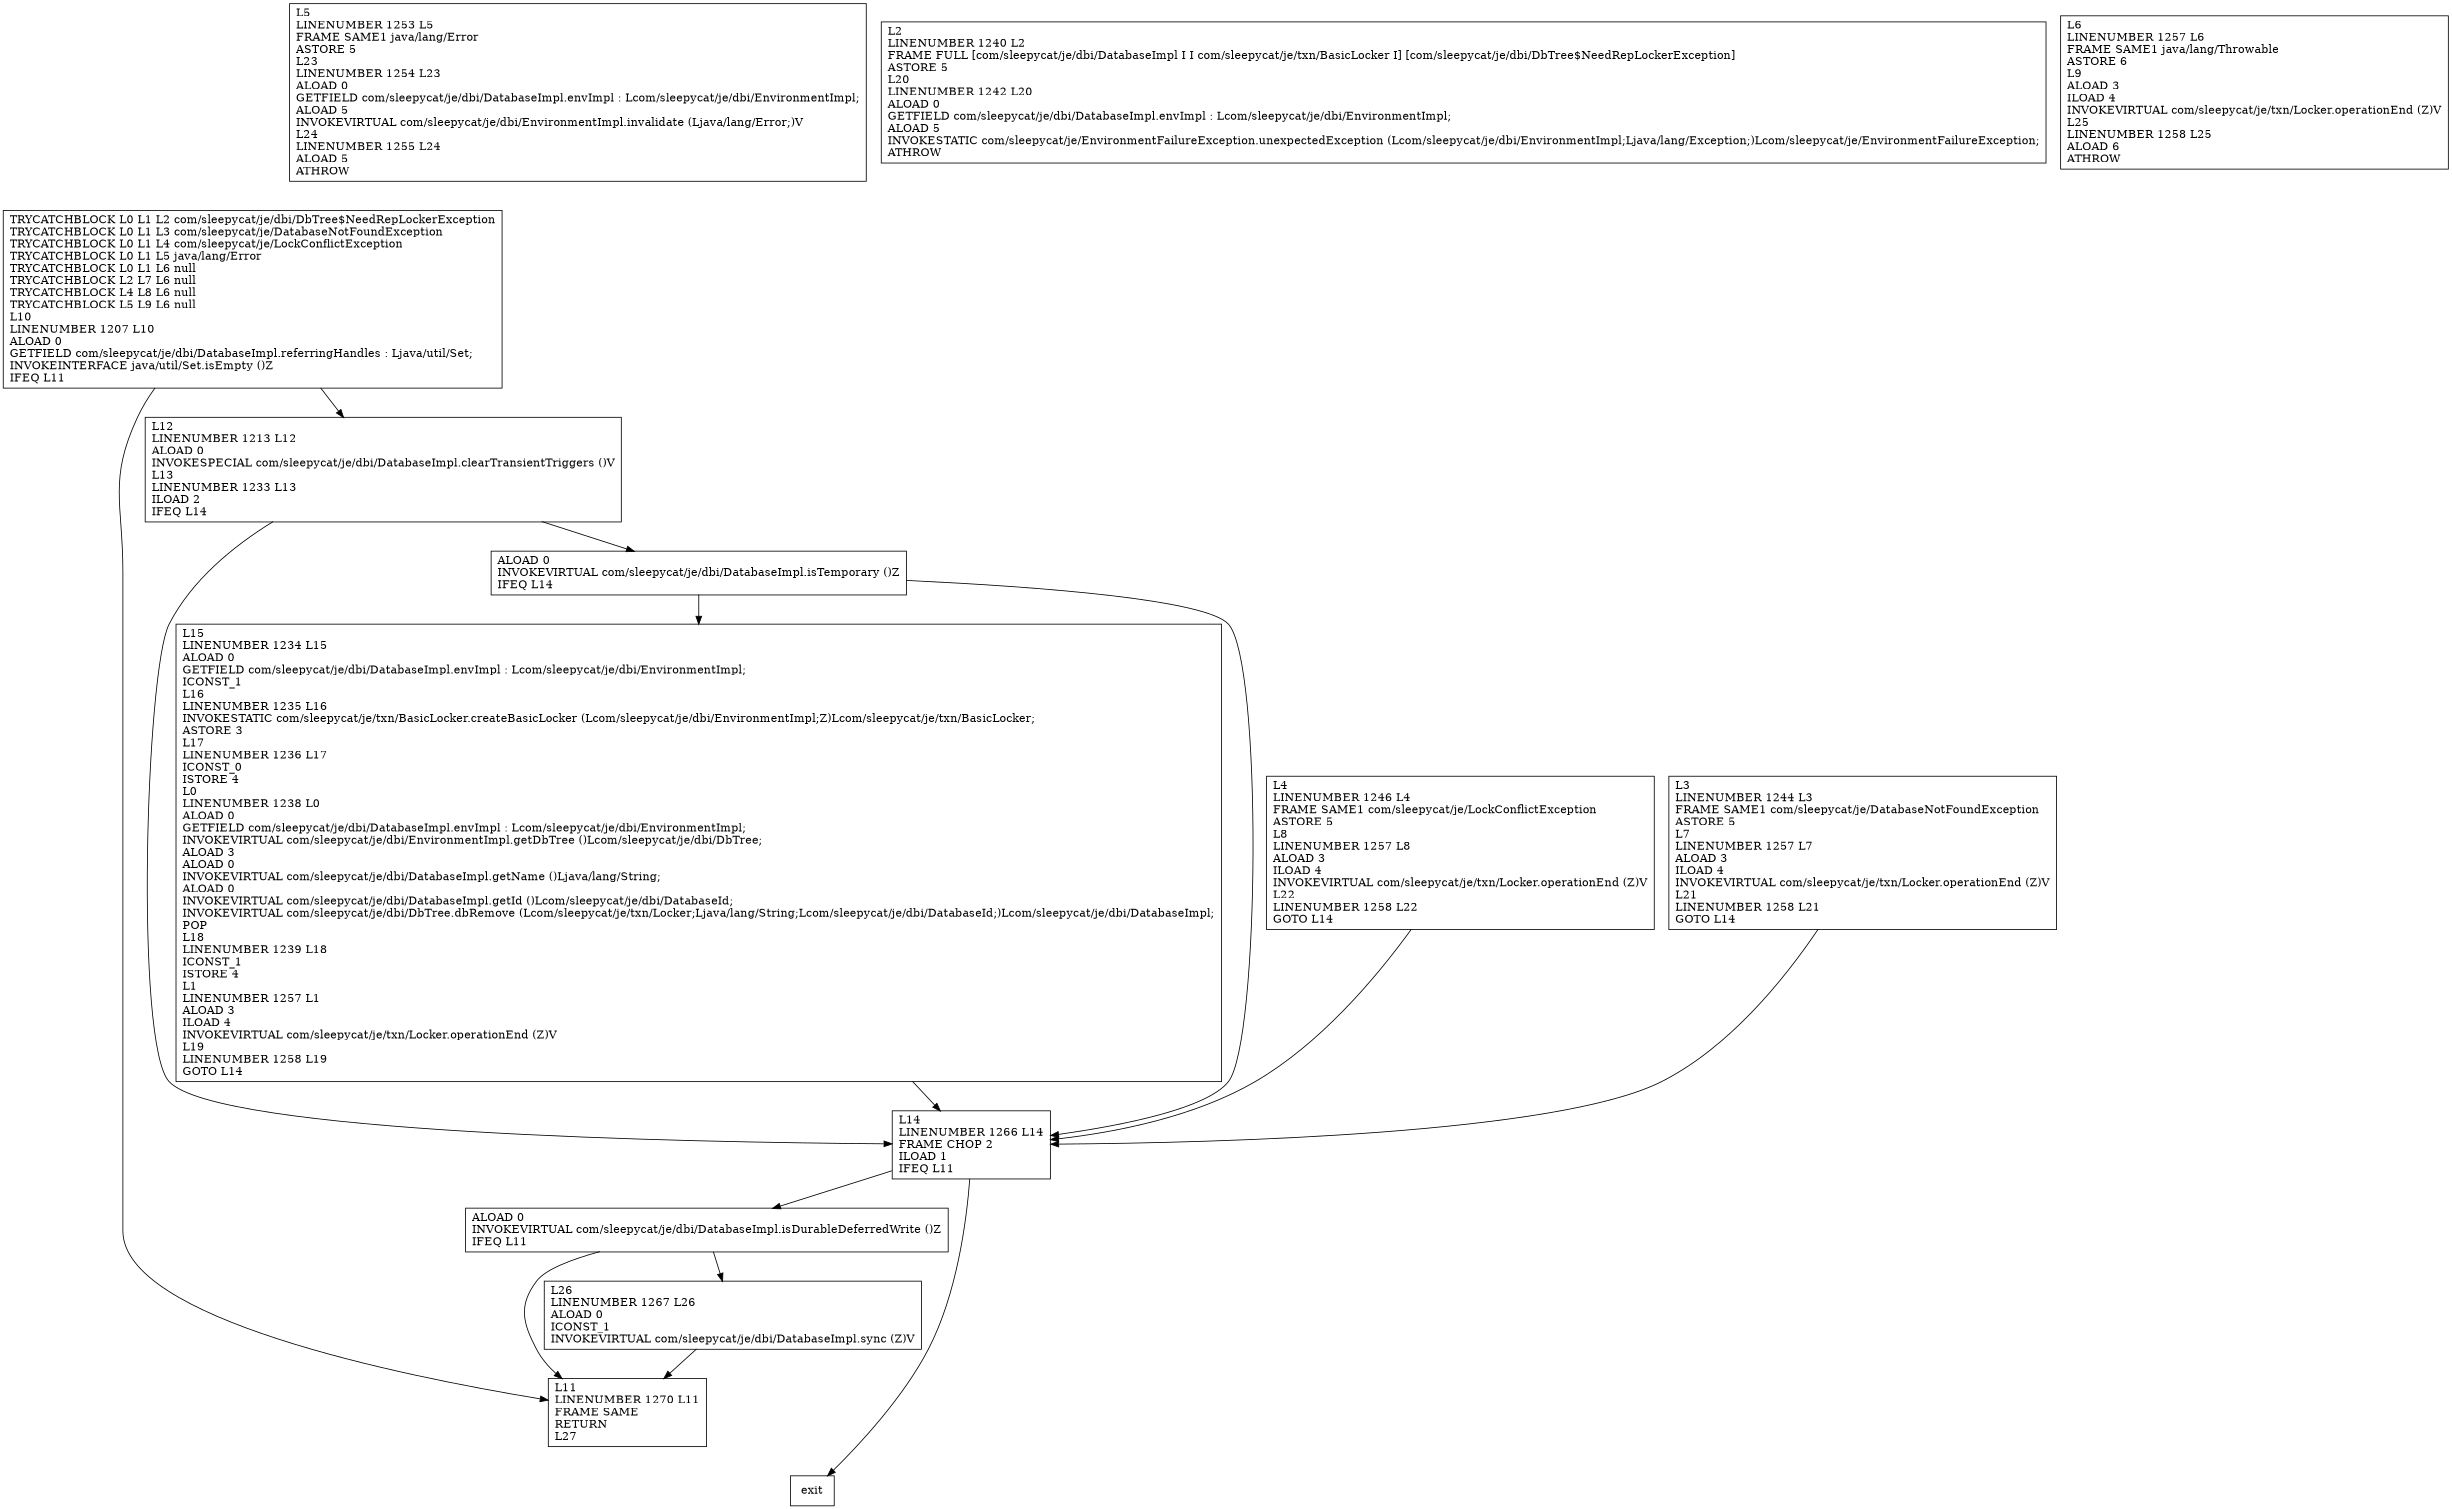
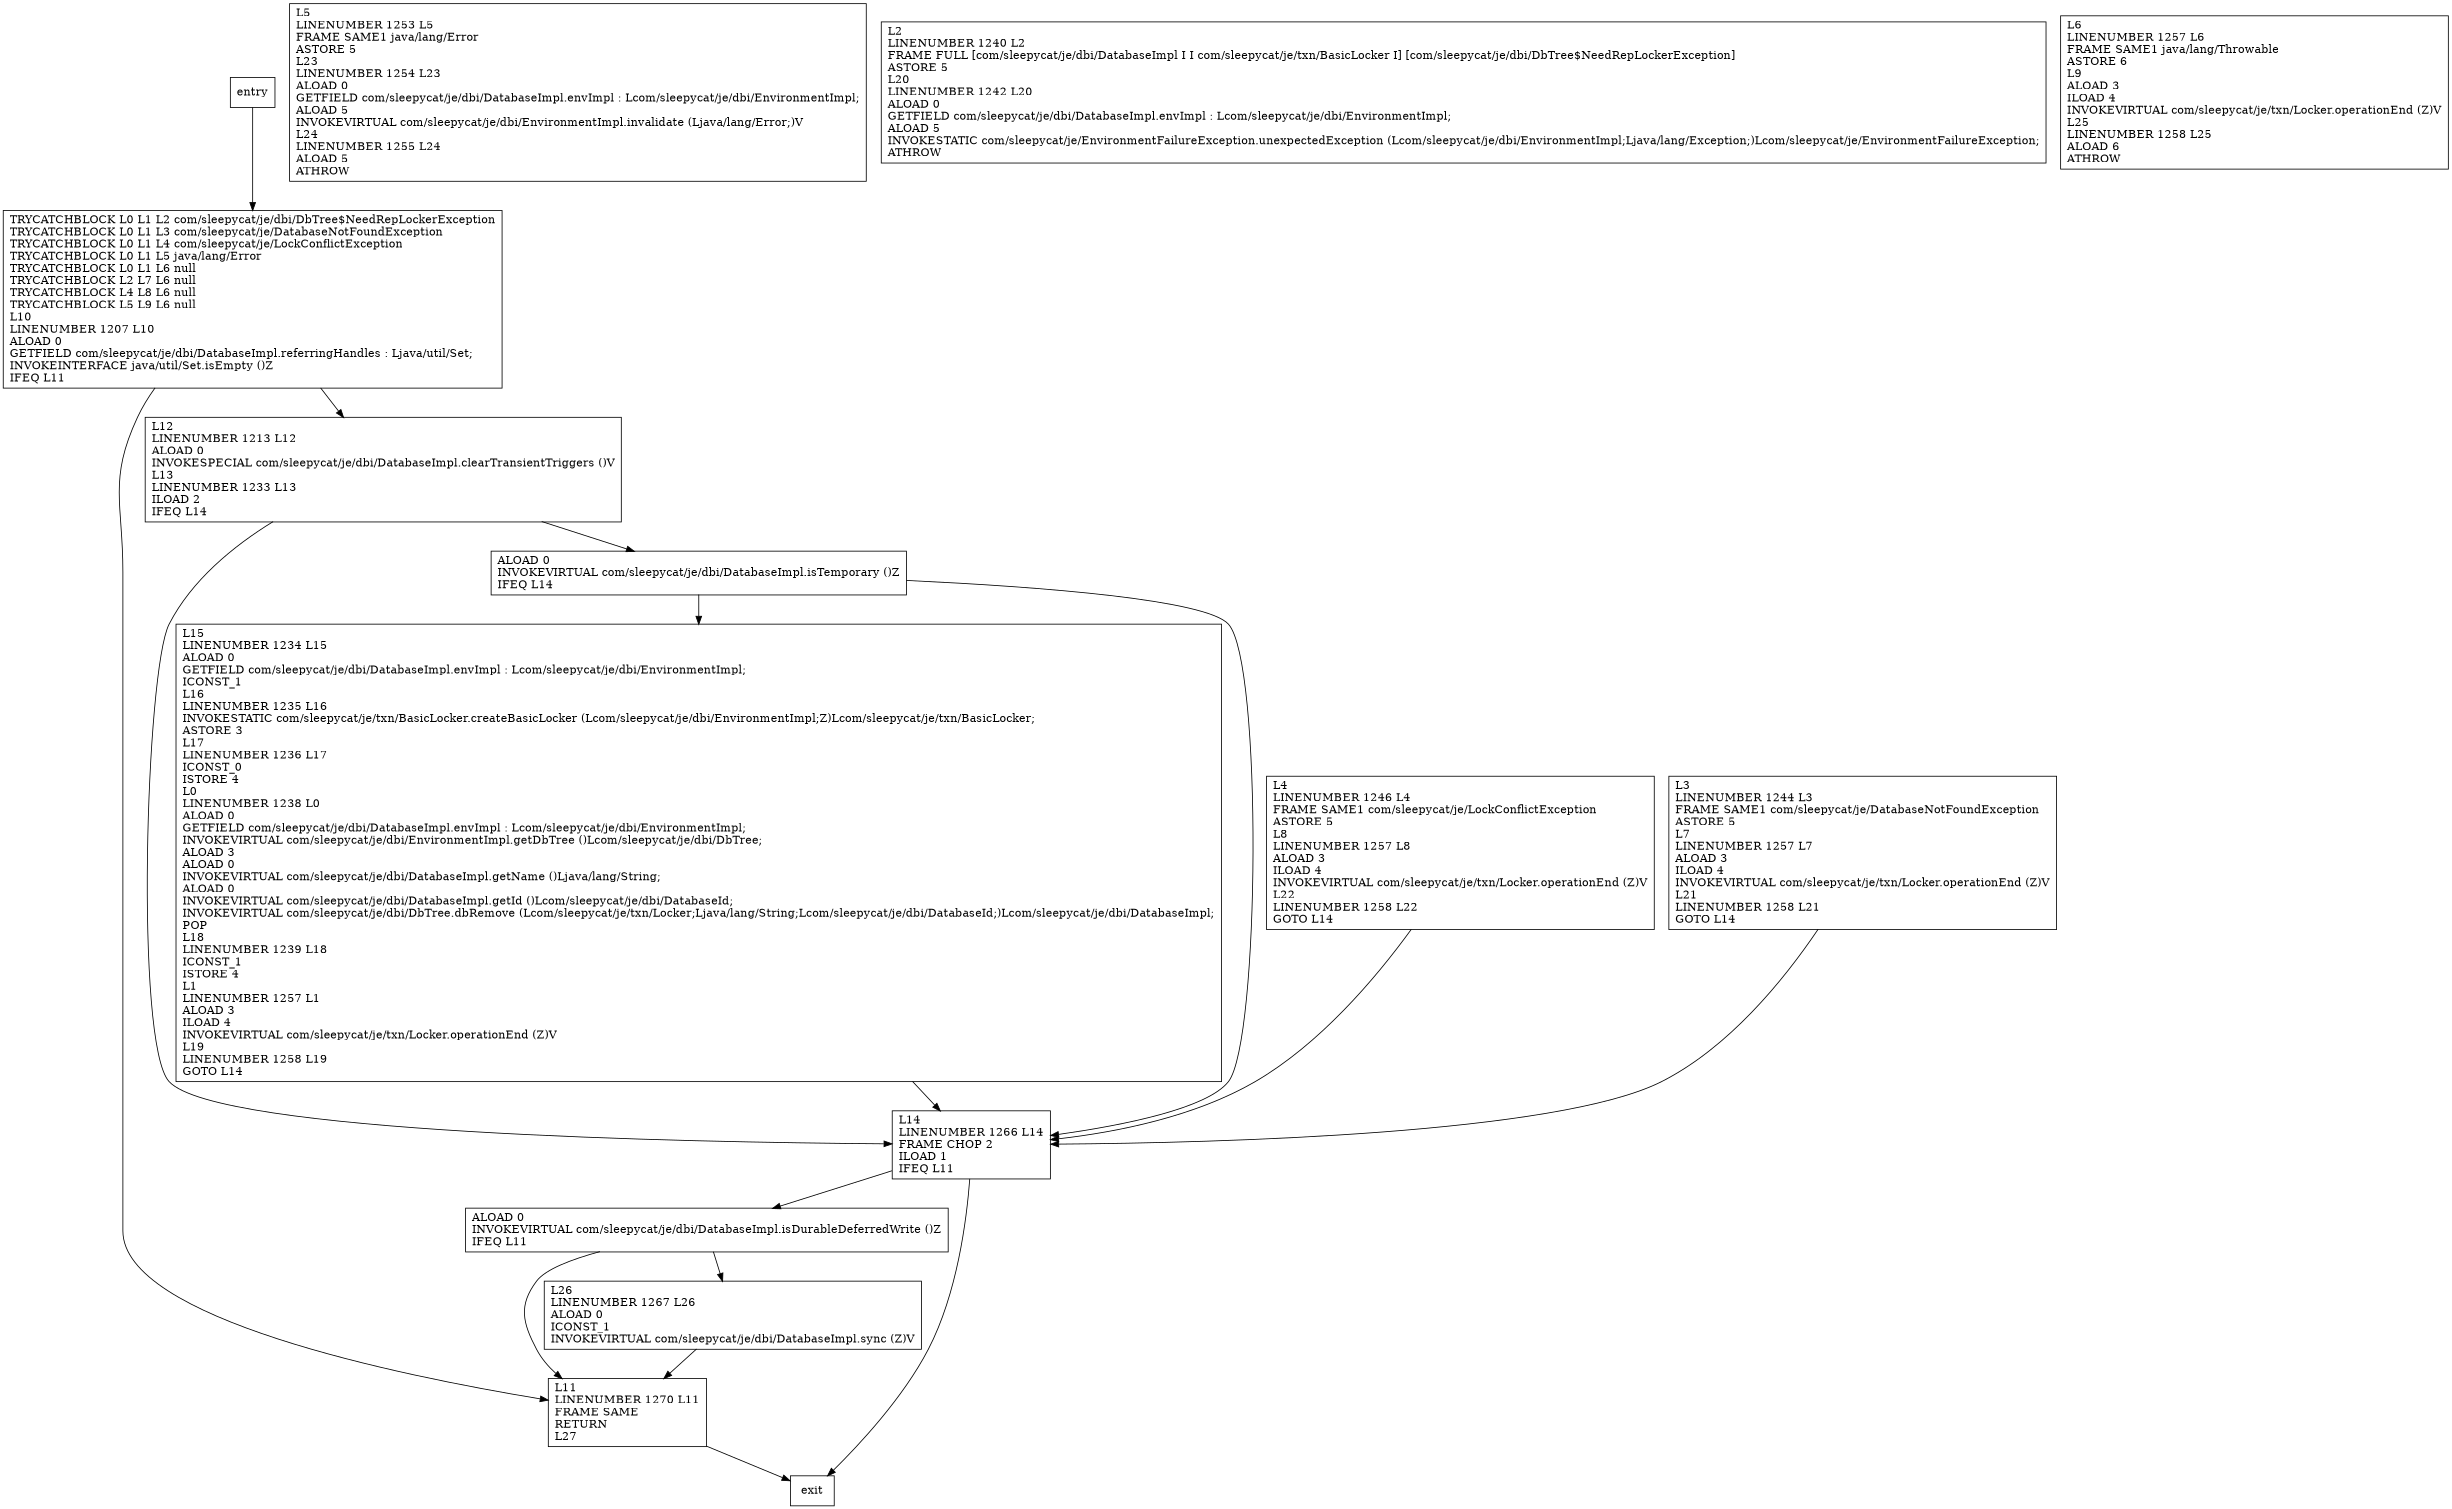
none -> (253, 92)
none -> (745, 1462)
